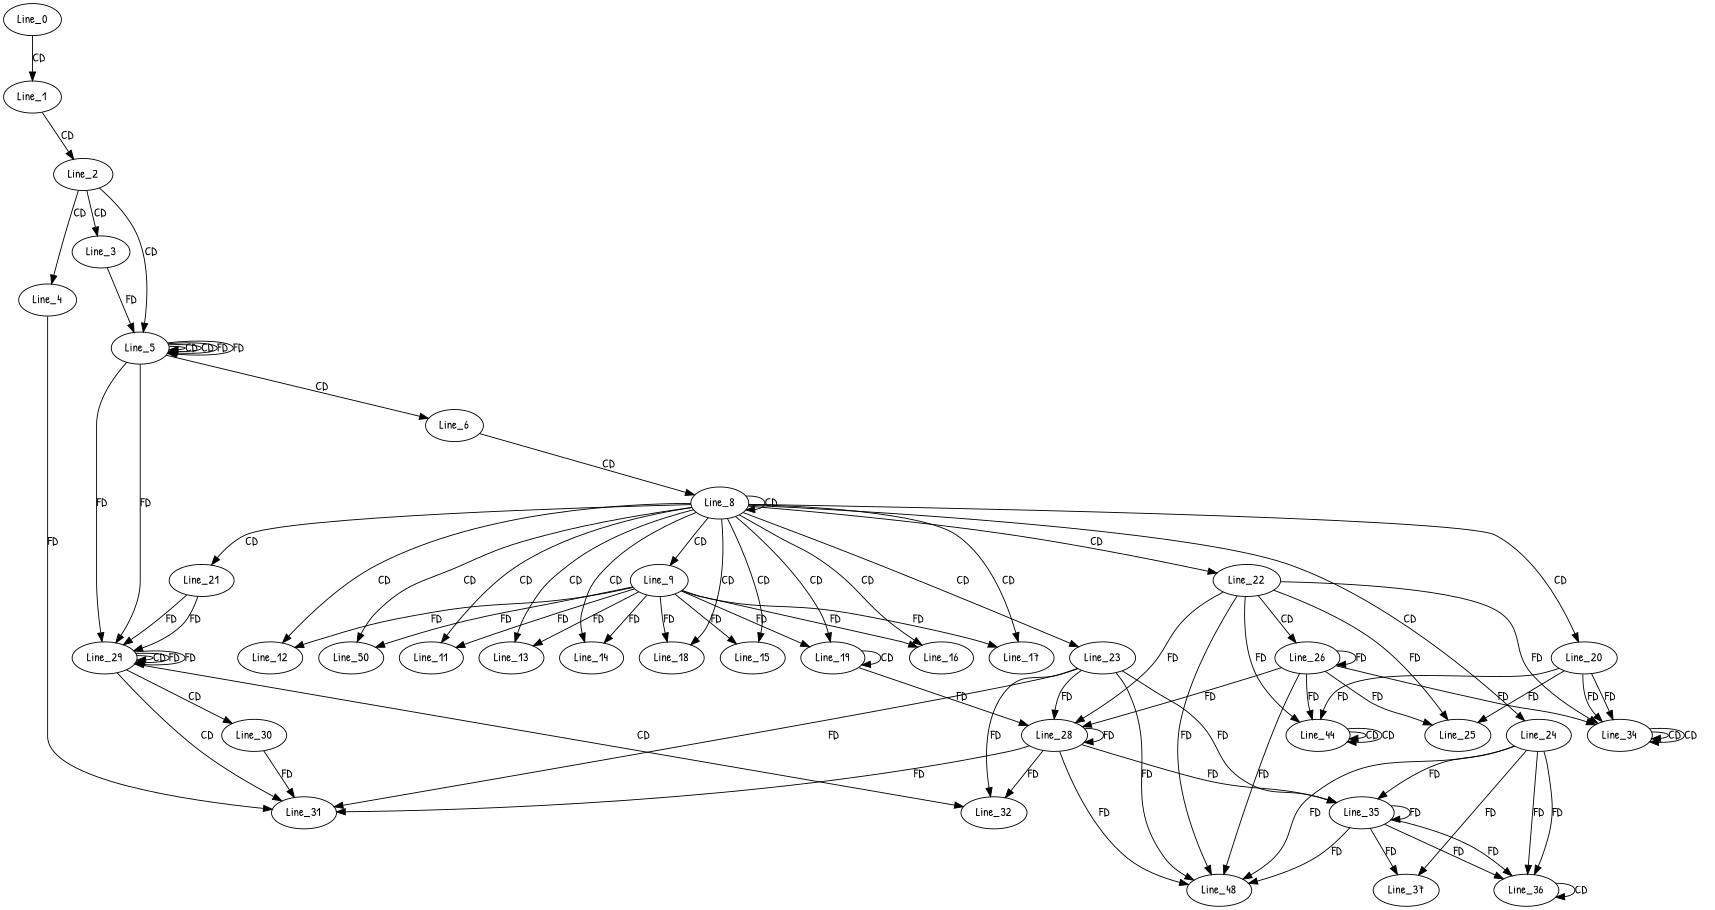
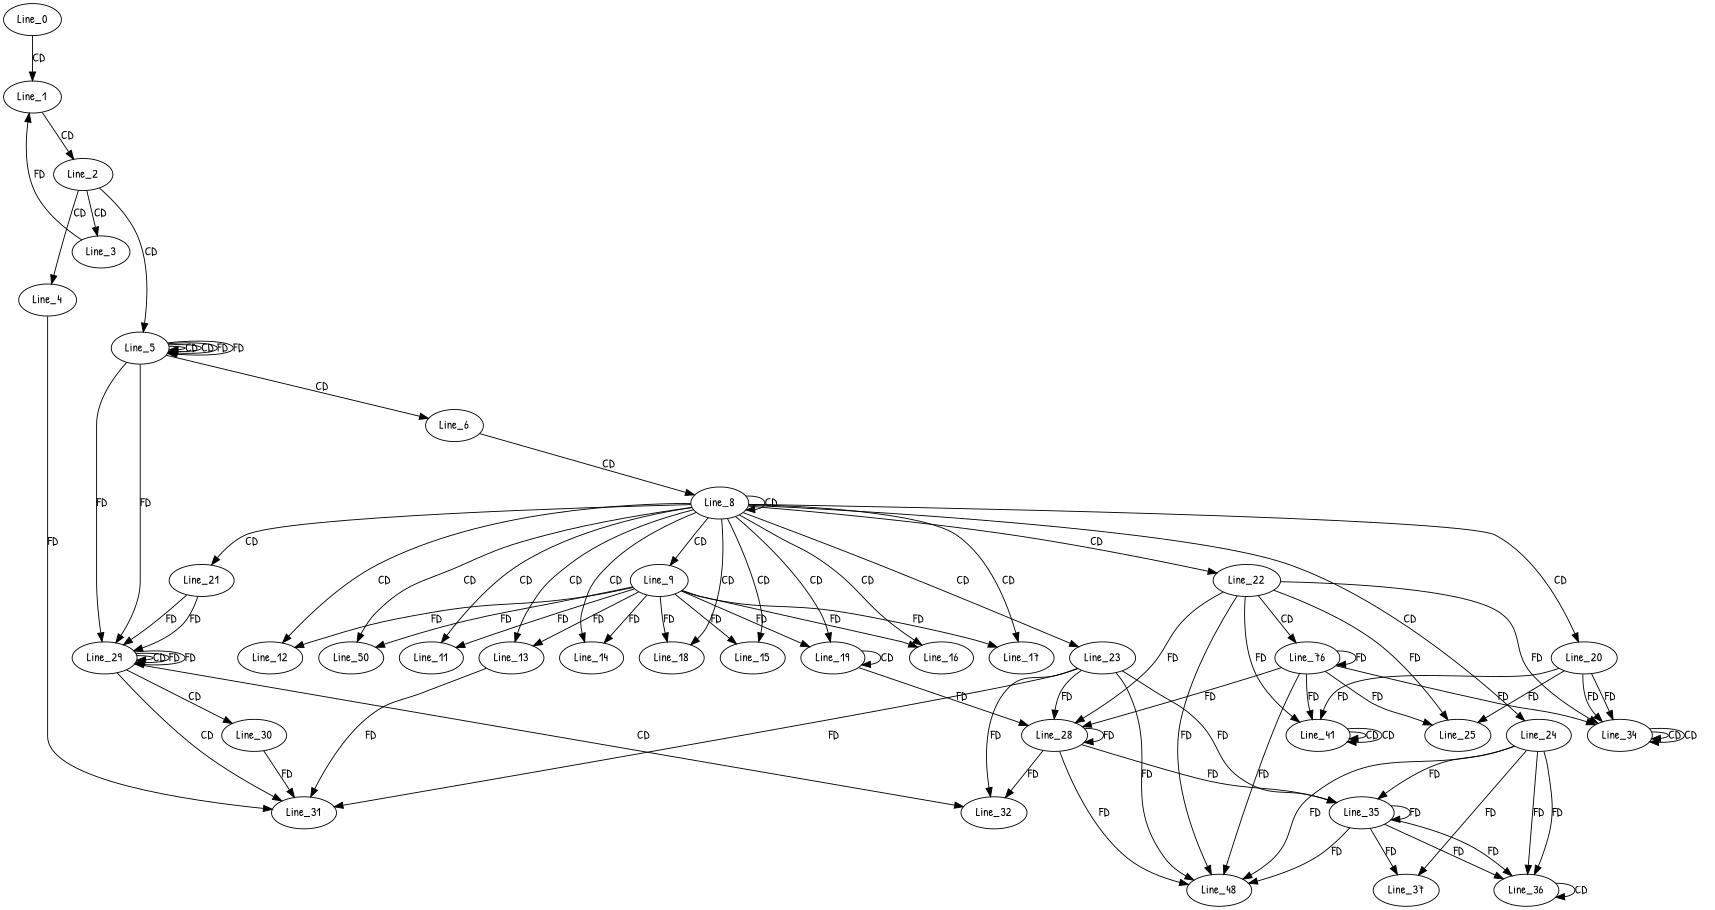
(119, 296) -> (34, 190)
(1307, 658) -> (1307, 658)
(1318, 735) -> (1318, 735)
(689, 795) -> (394, 702)
